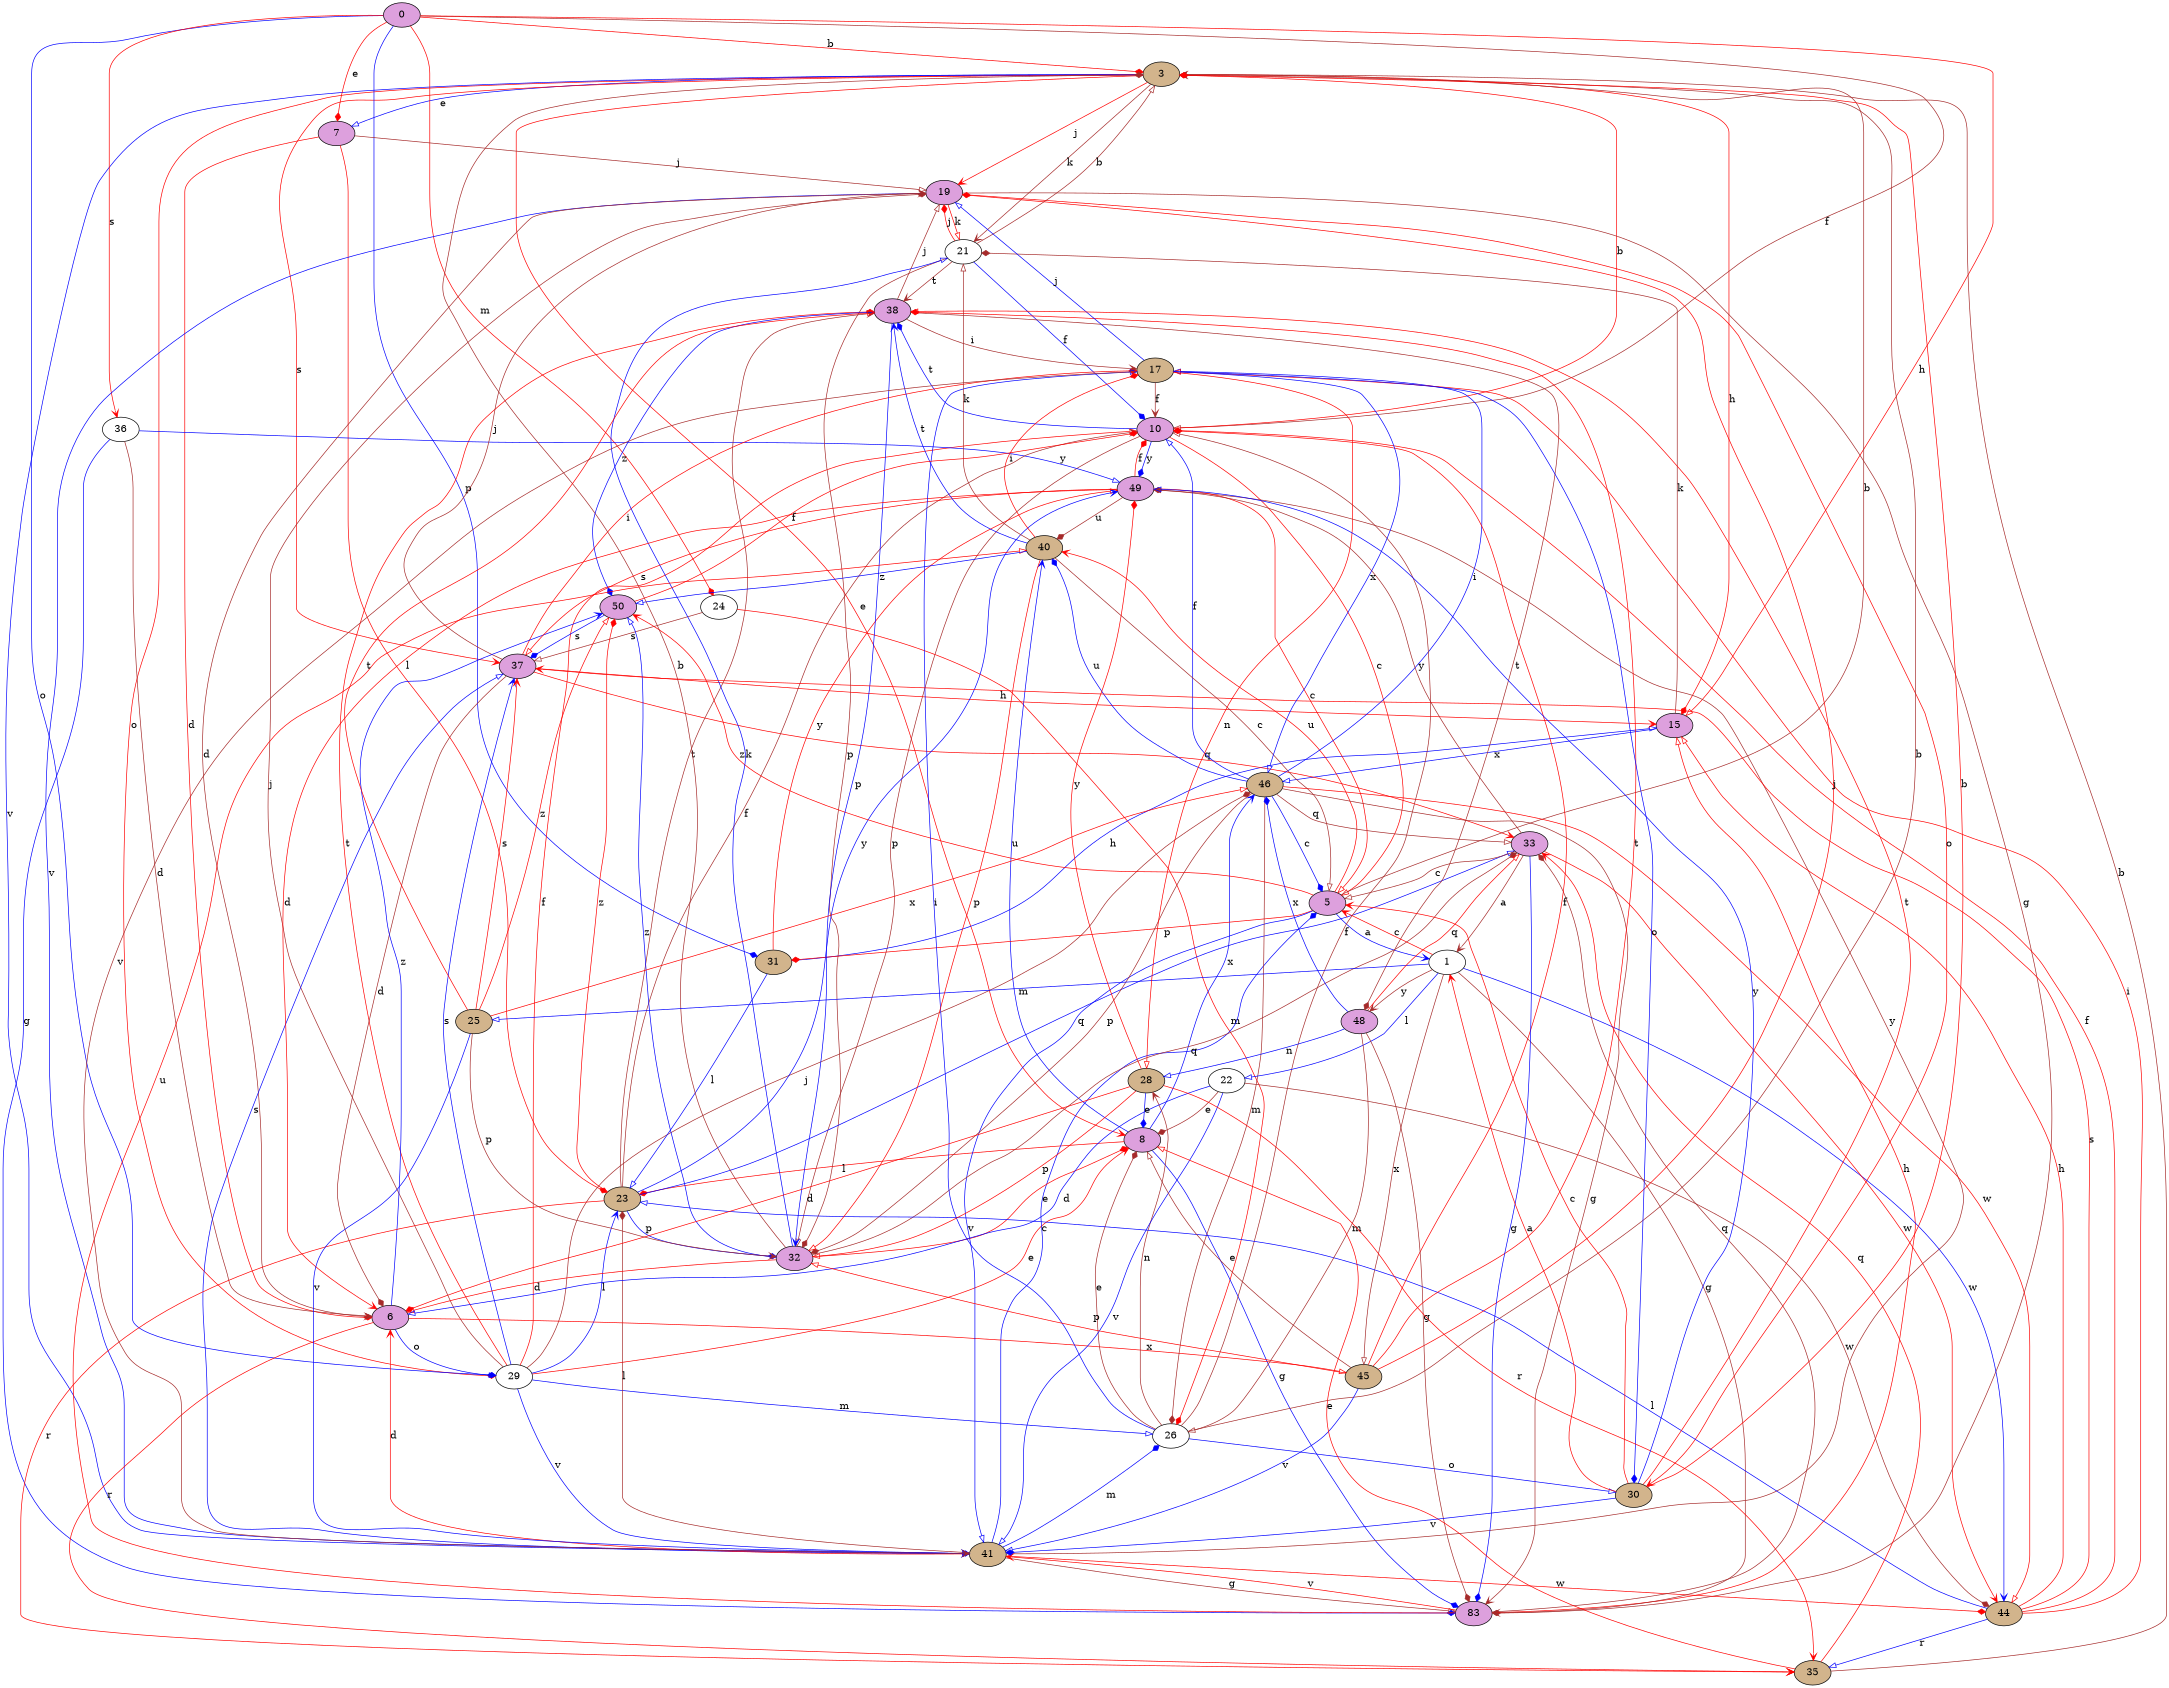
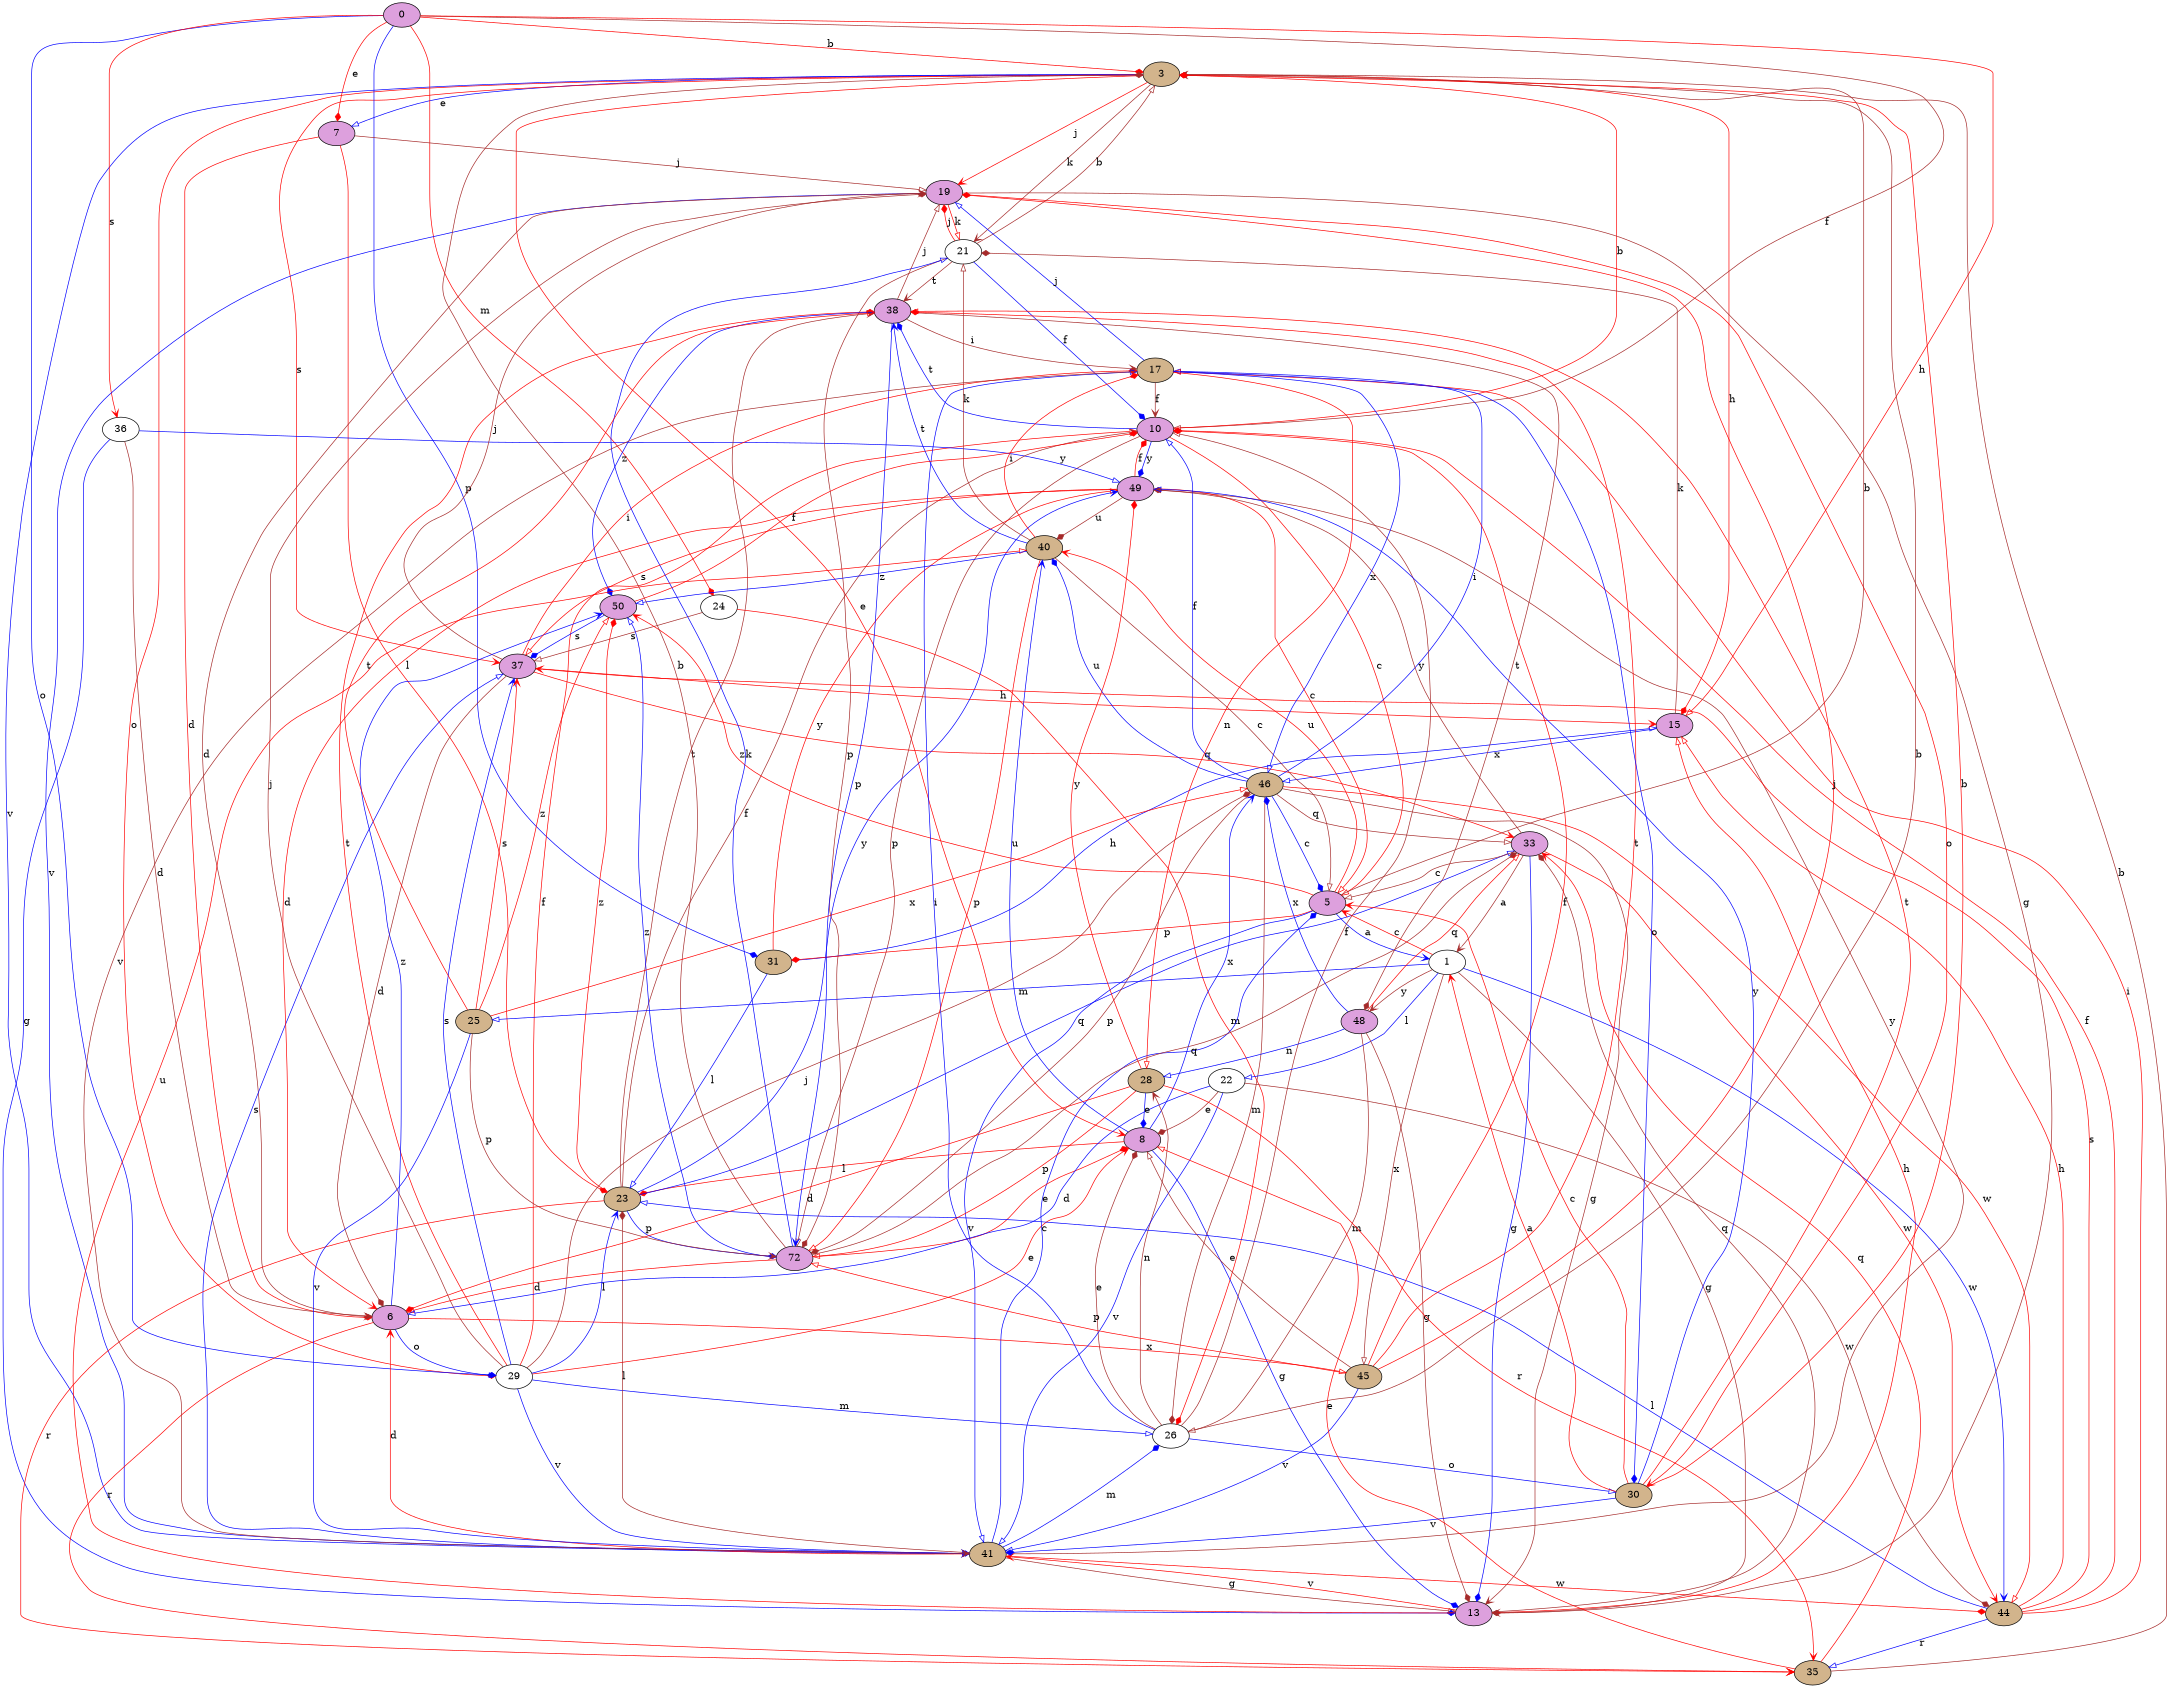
(795, 1258) -> (795, 1258)
(1474, 1614) -> (1474, 1614)
